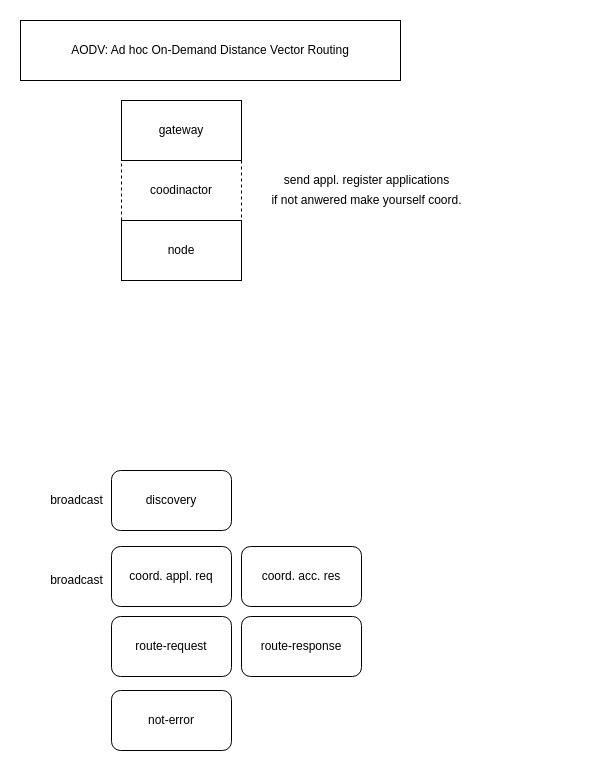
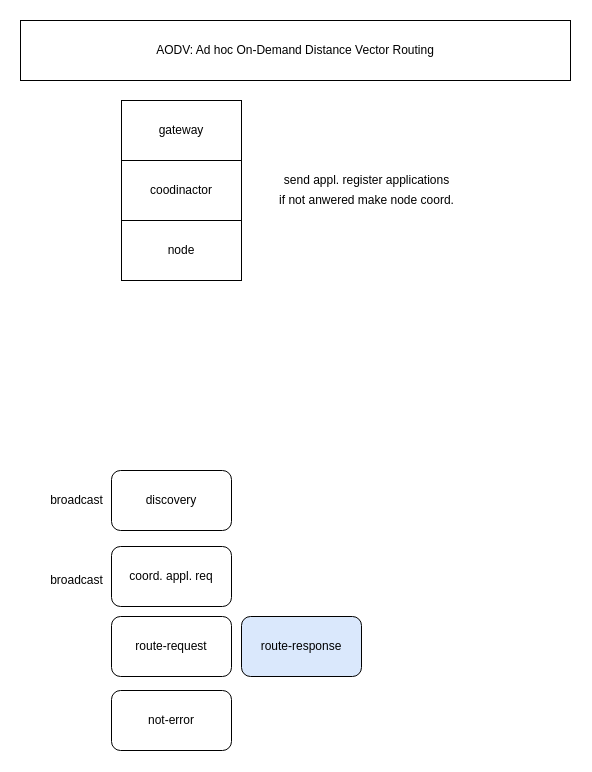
(211, 51) -> (296, 51)
(182, 191) -> (182, 191)
(367, 201) -> (367, 201)
(302, 577) -> none
(302, 647) -> (302, 647)
